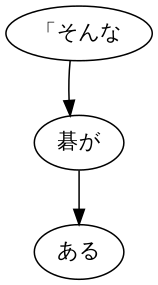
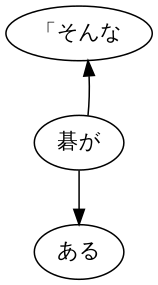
(69, 80) -> (89, 96)
